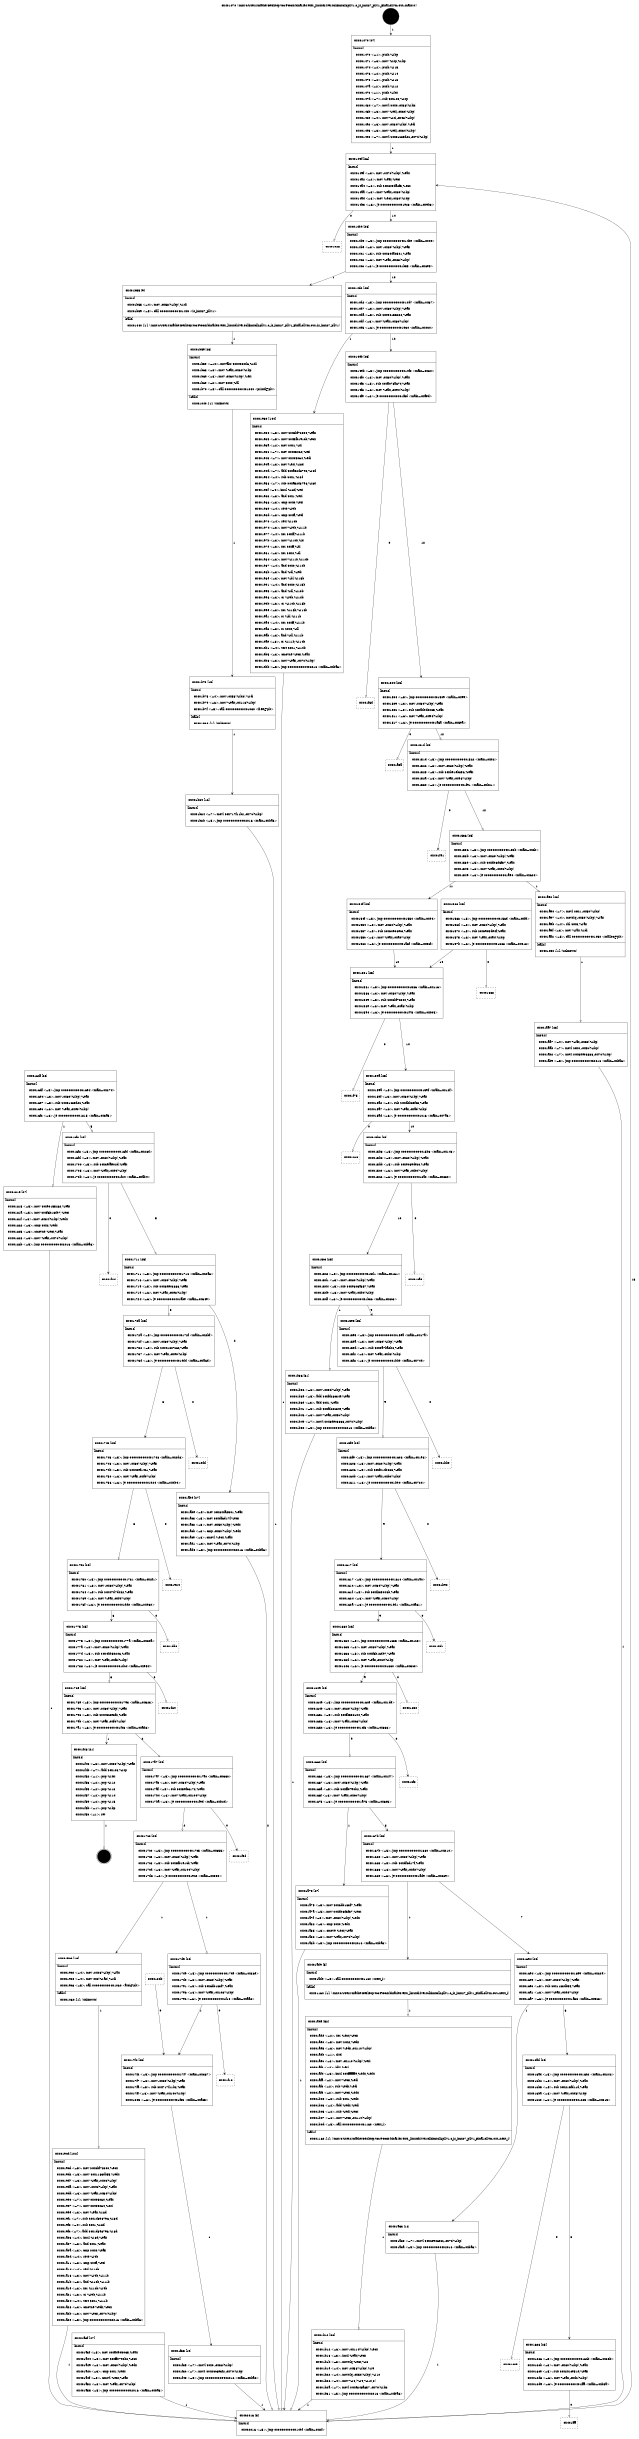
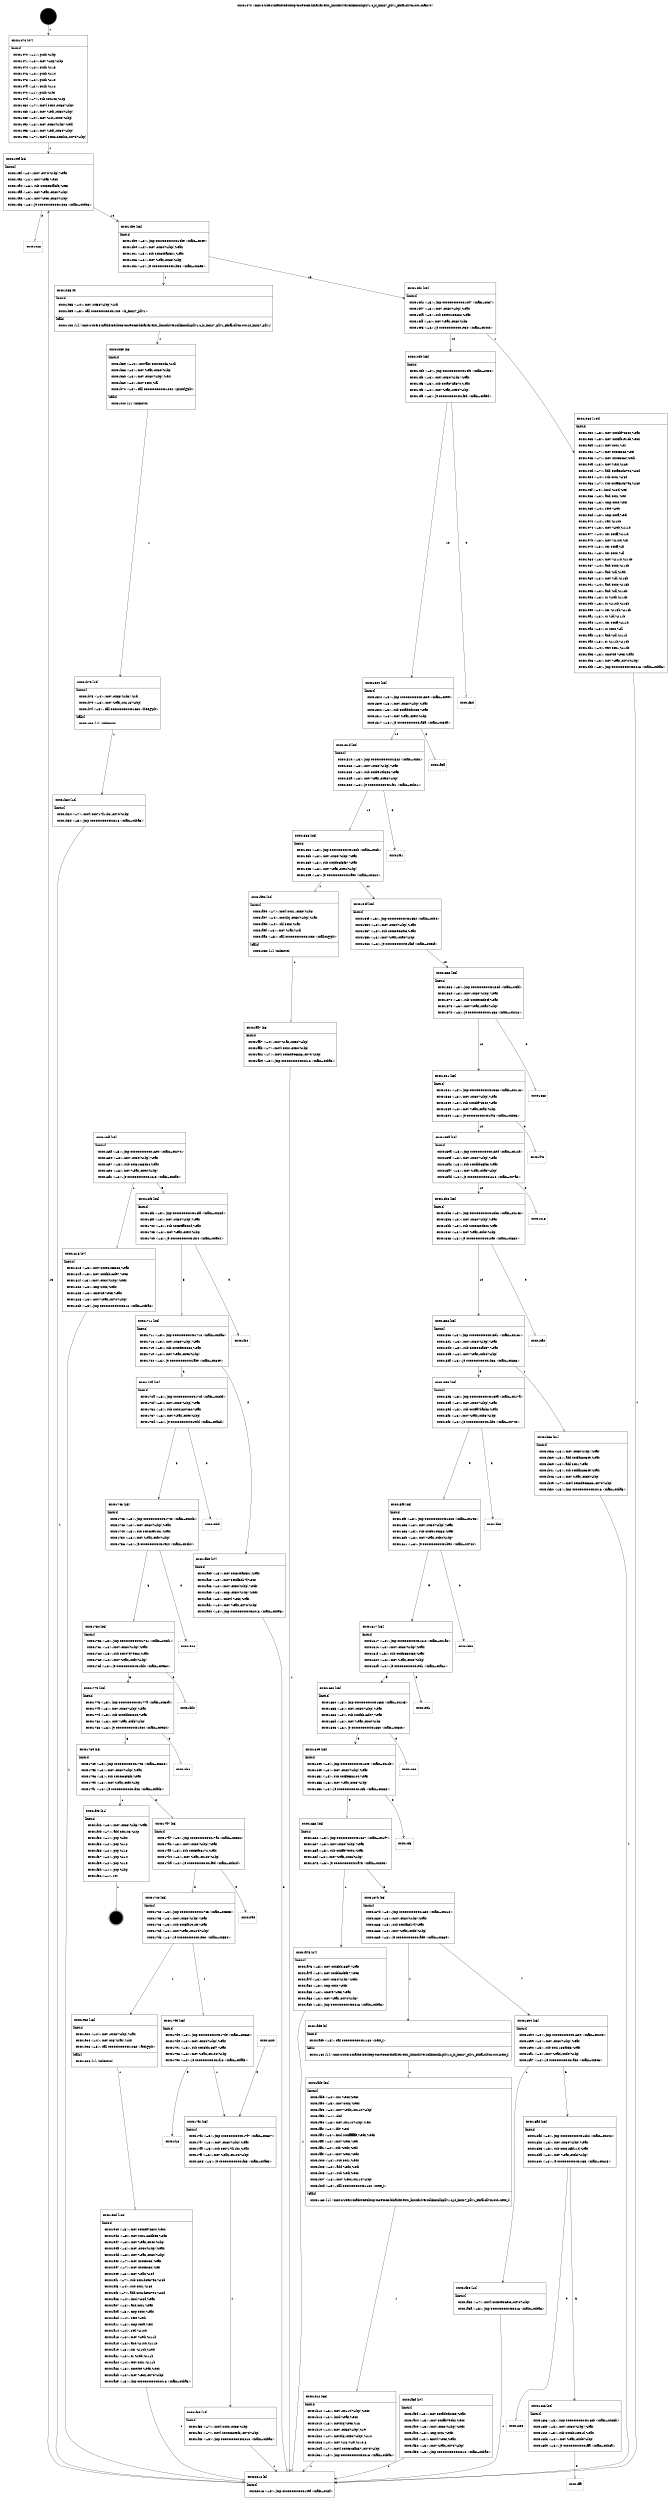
(394, 958) -> (437, 958)
